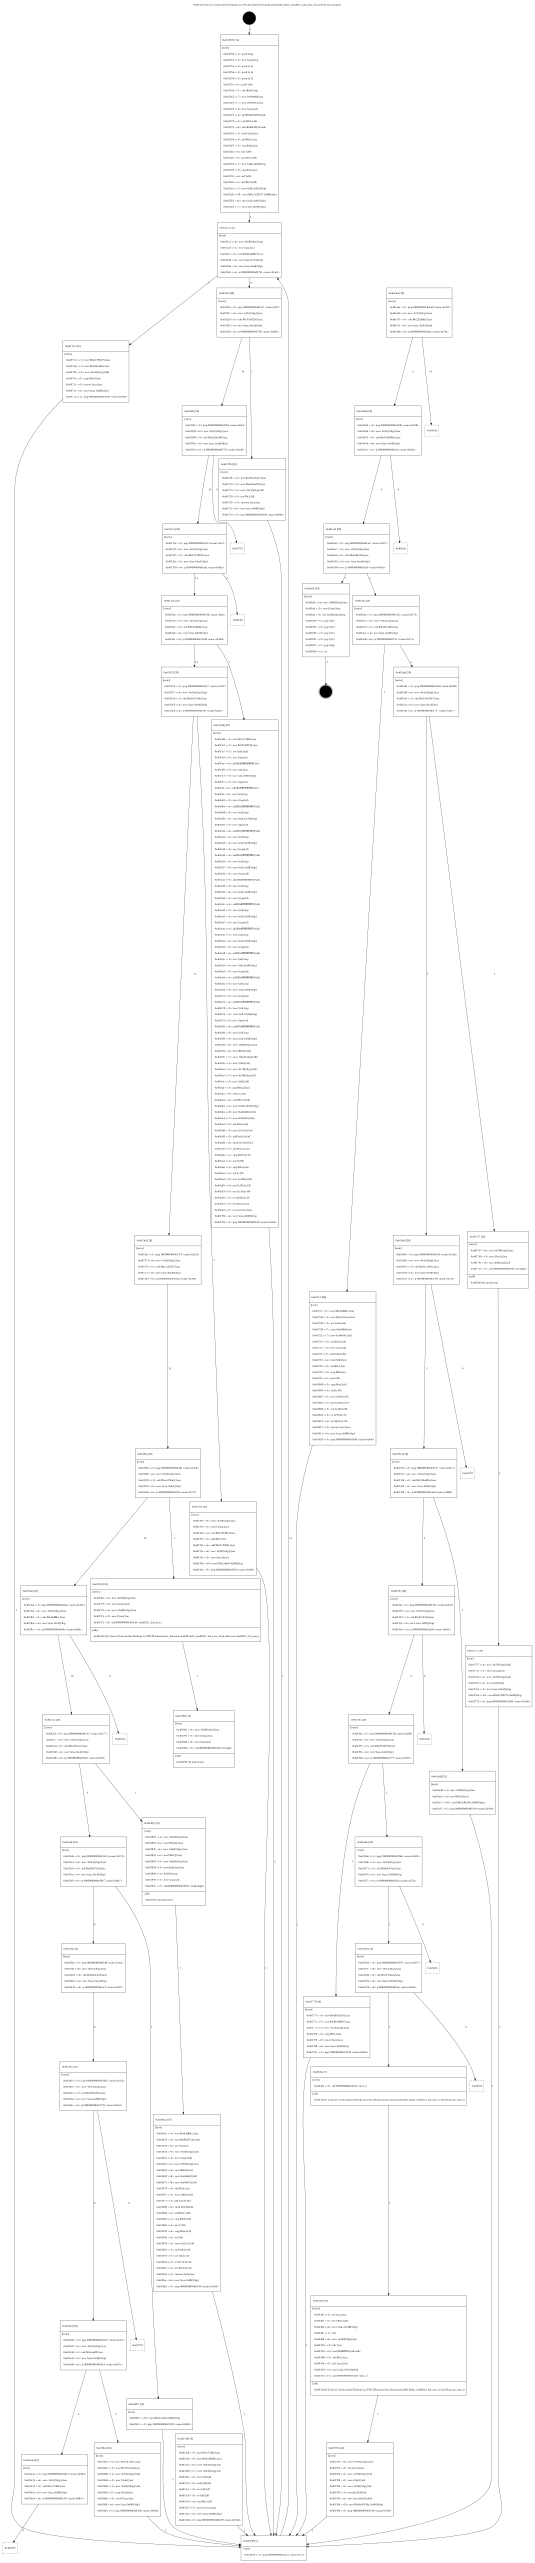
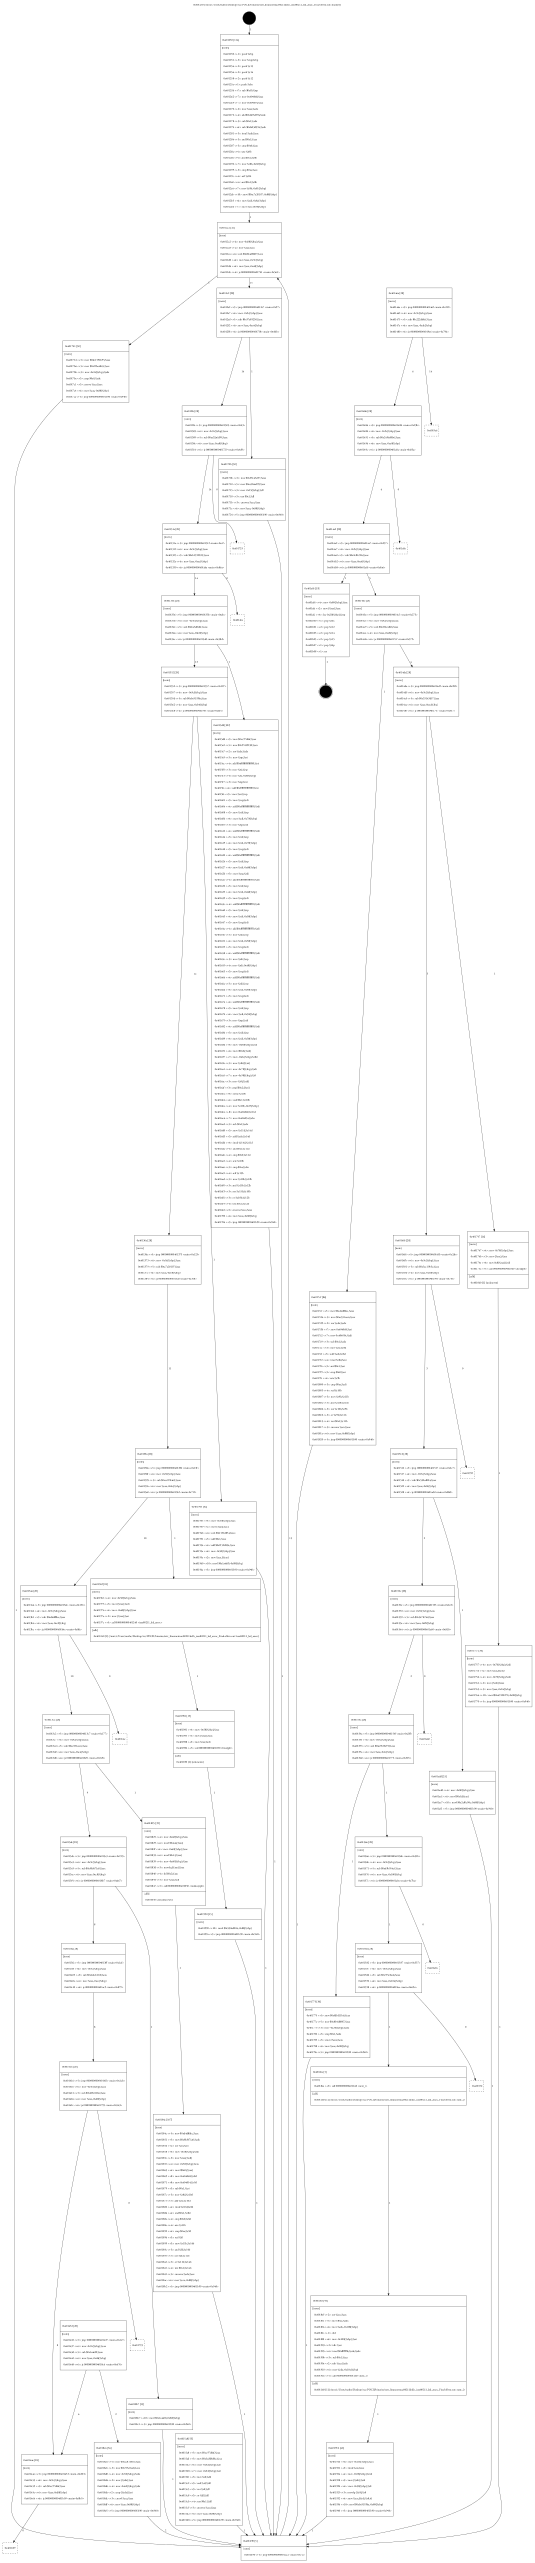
none -> (228, 1924)
(93, 2215) -> (58, 2281)
